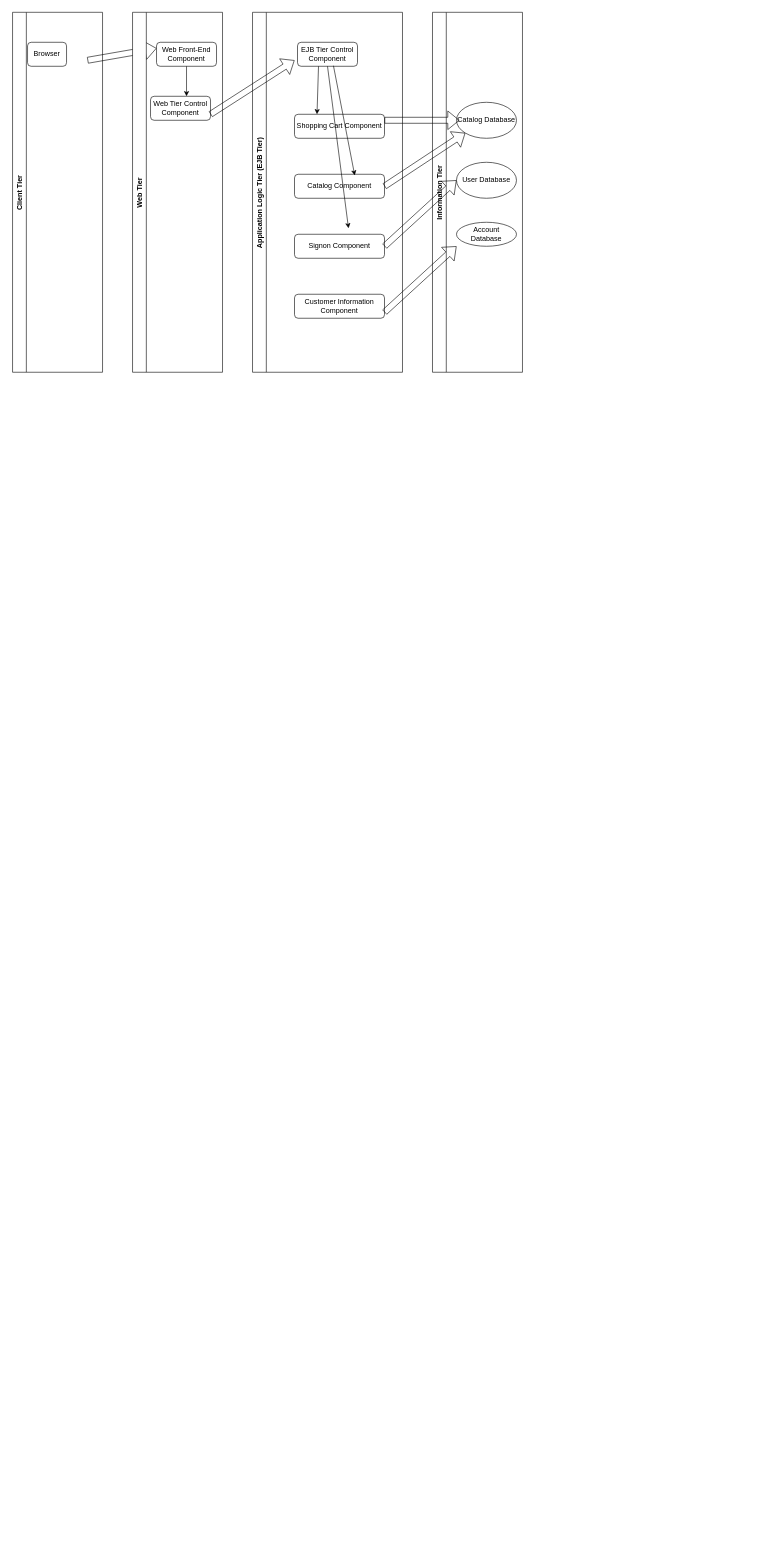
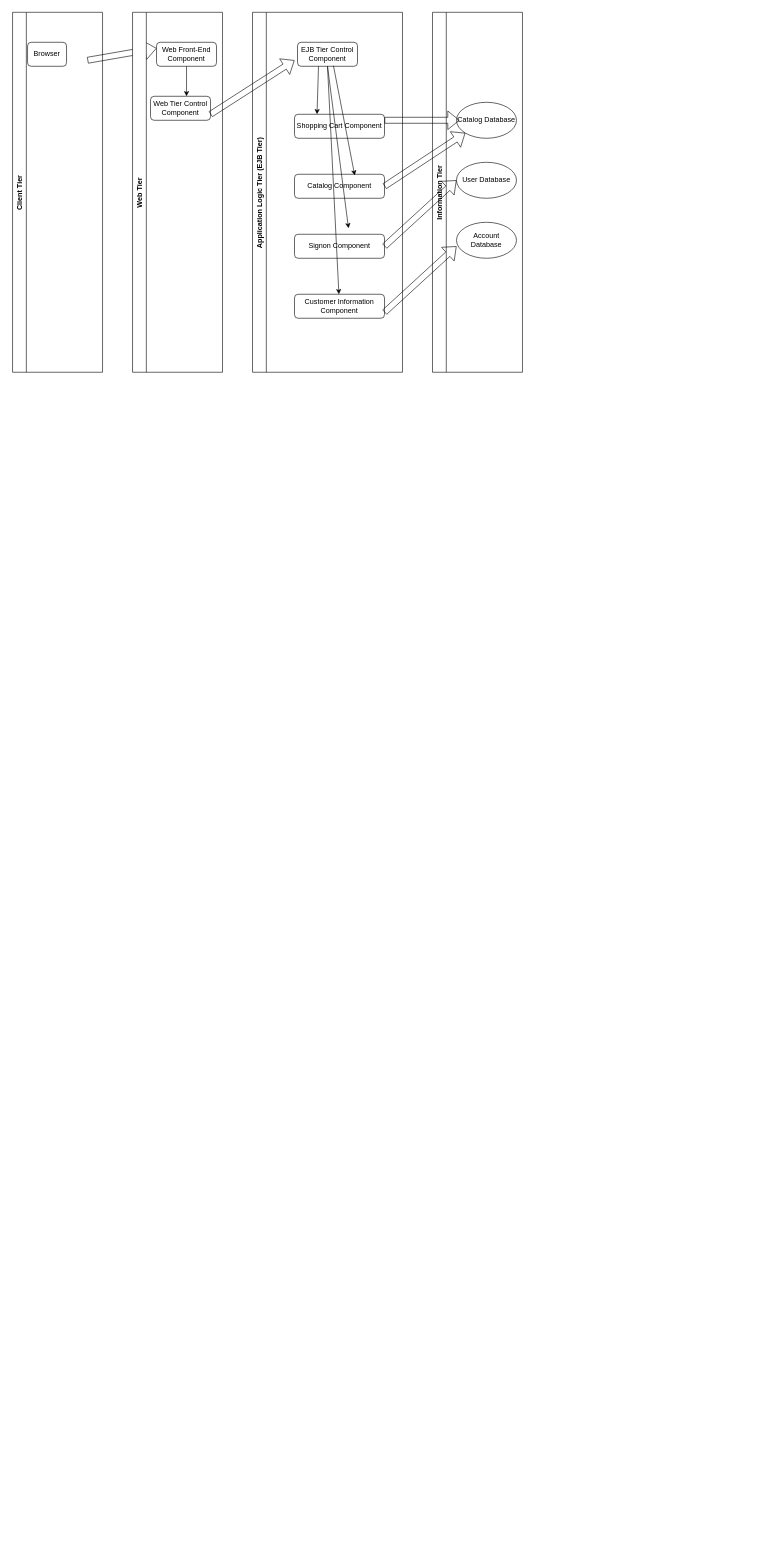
none -> (329, 106)
(486, 234) -> (486, 240)
